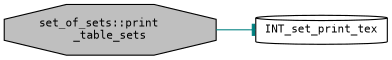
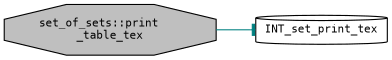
(110, 30) -> (110, 30)
